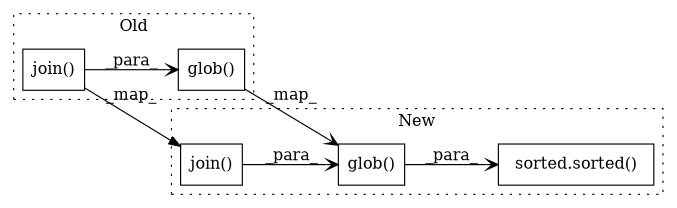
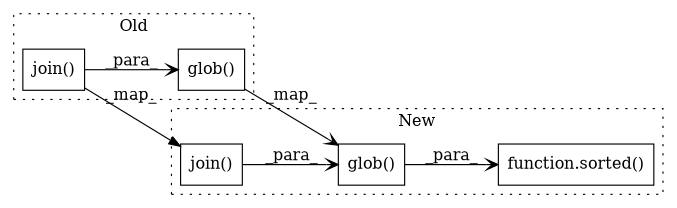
(576, 165) -> (576, 165)
